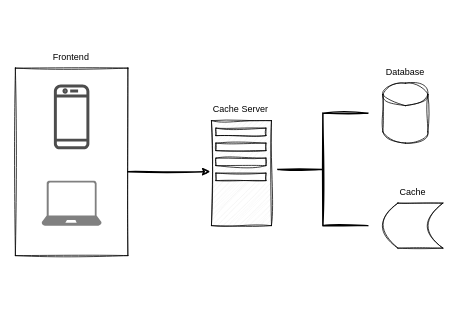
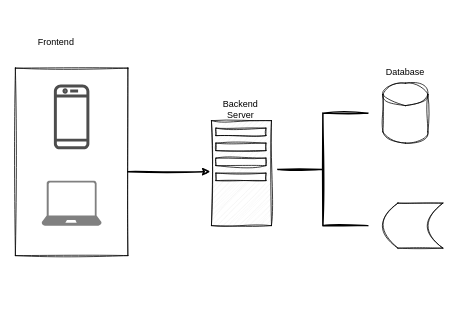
(72, 57) -> (57, 42)
(241, 109) -> (241, 109)
(413, 192) -> none
